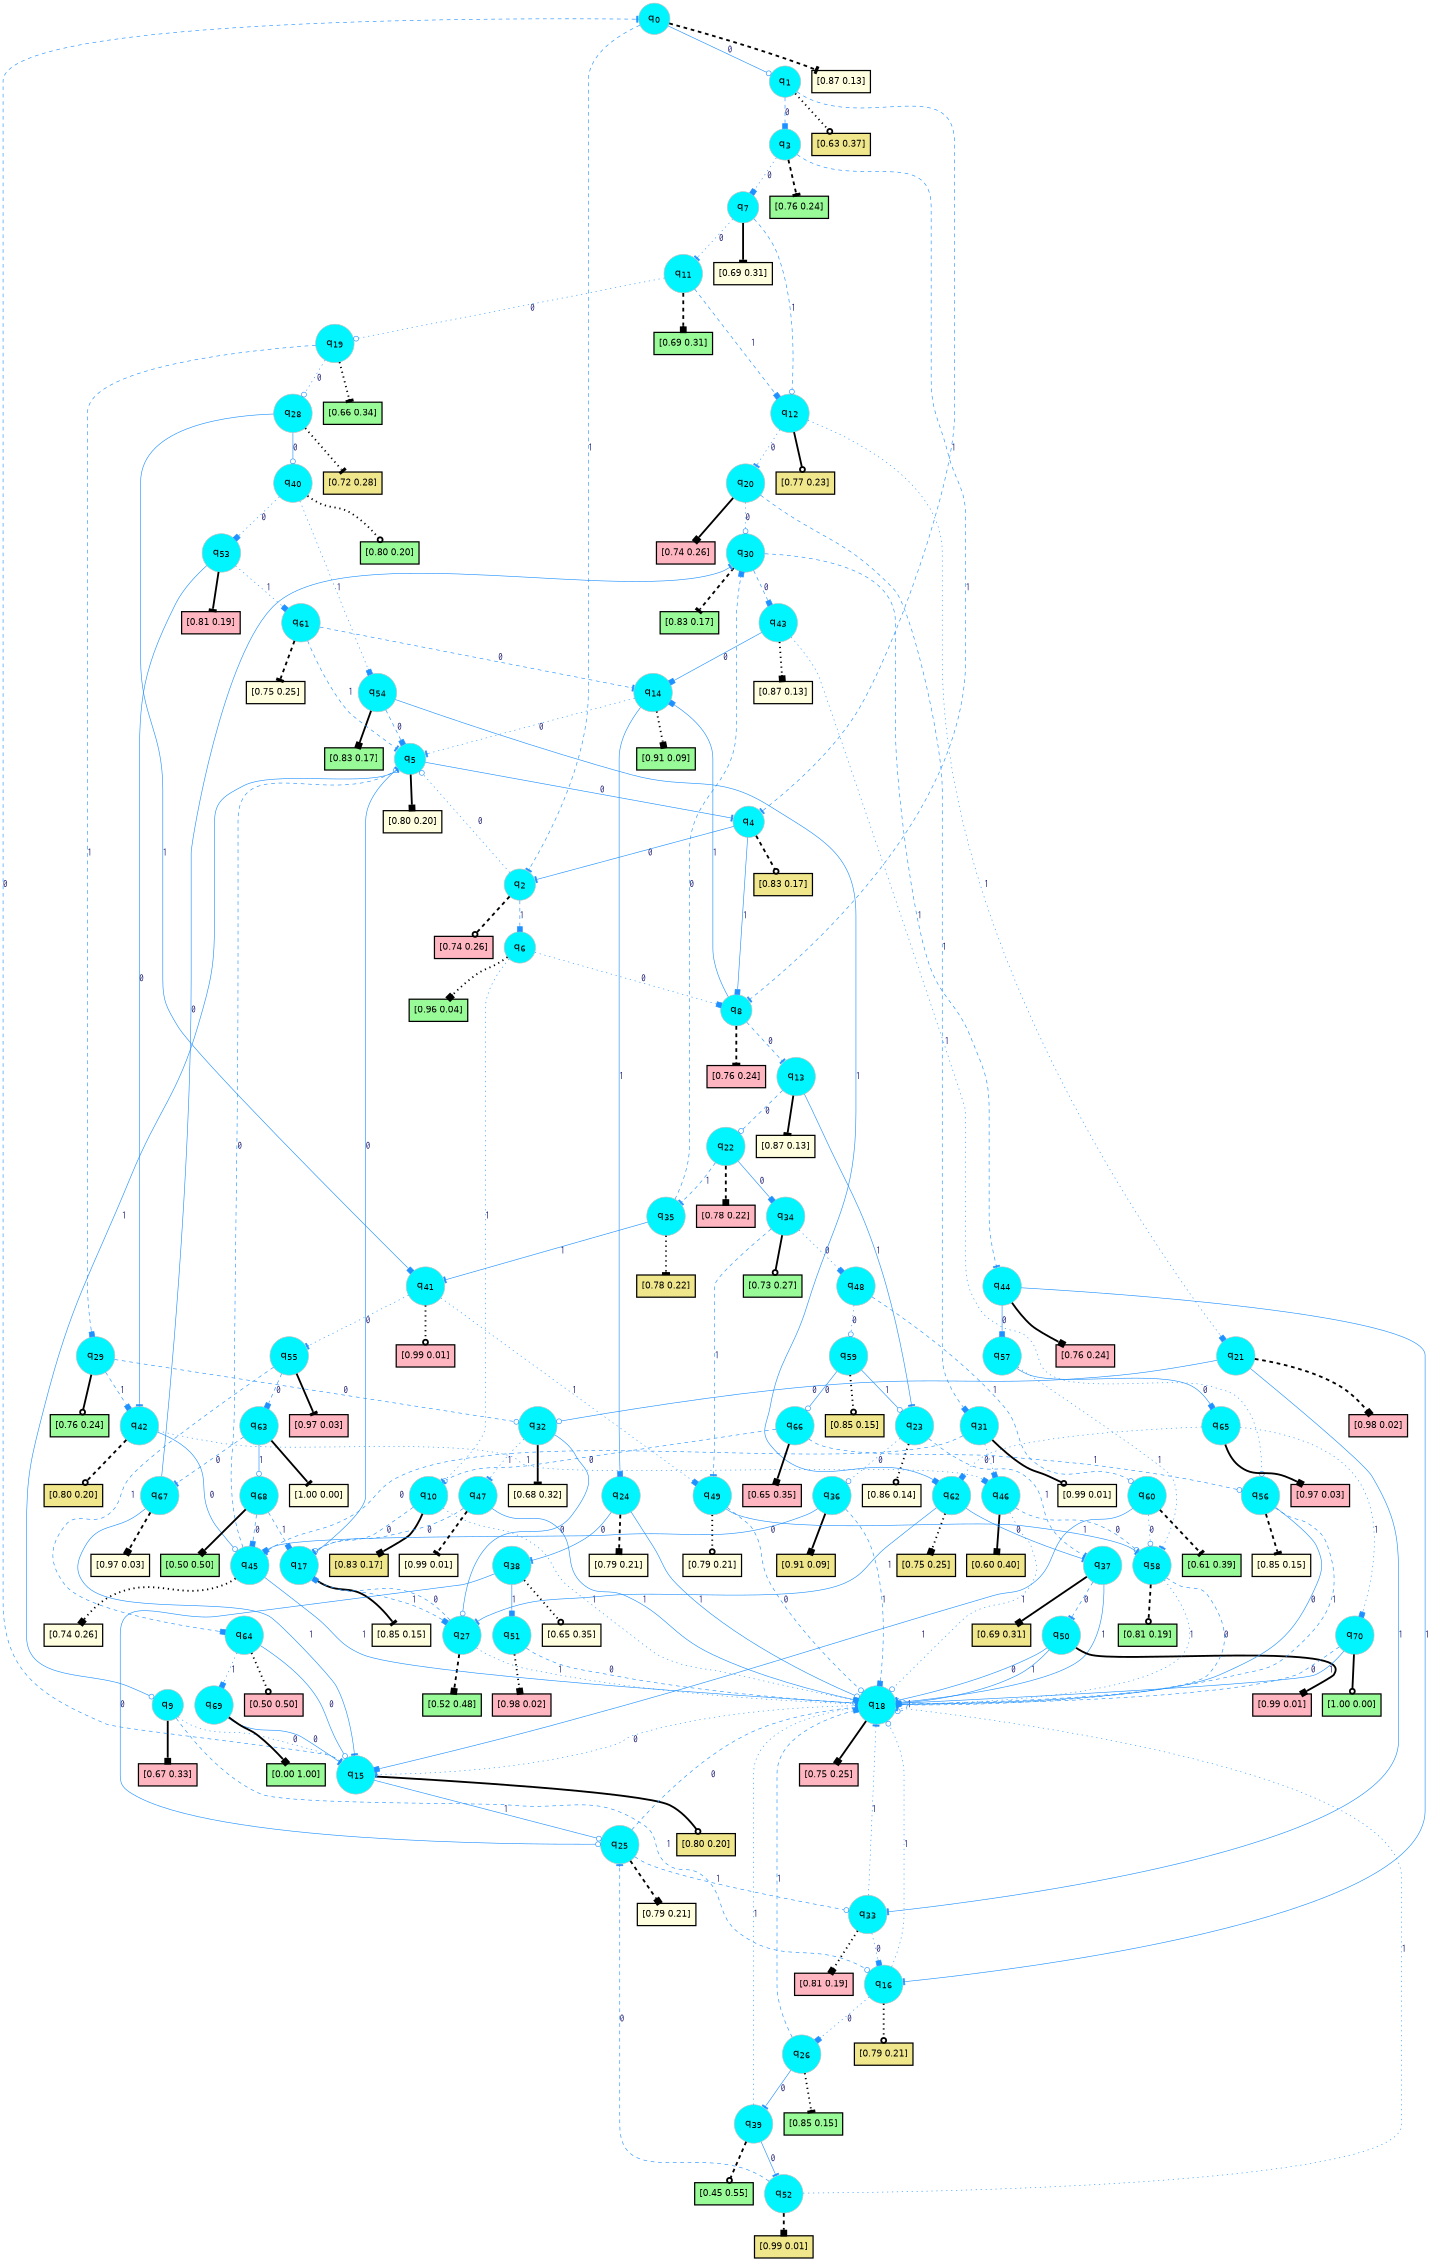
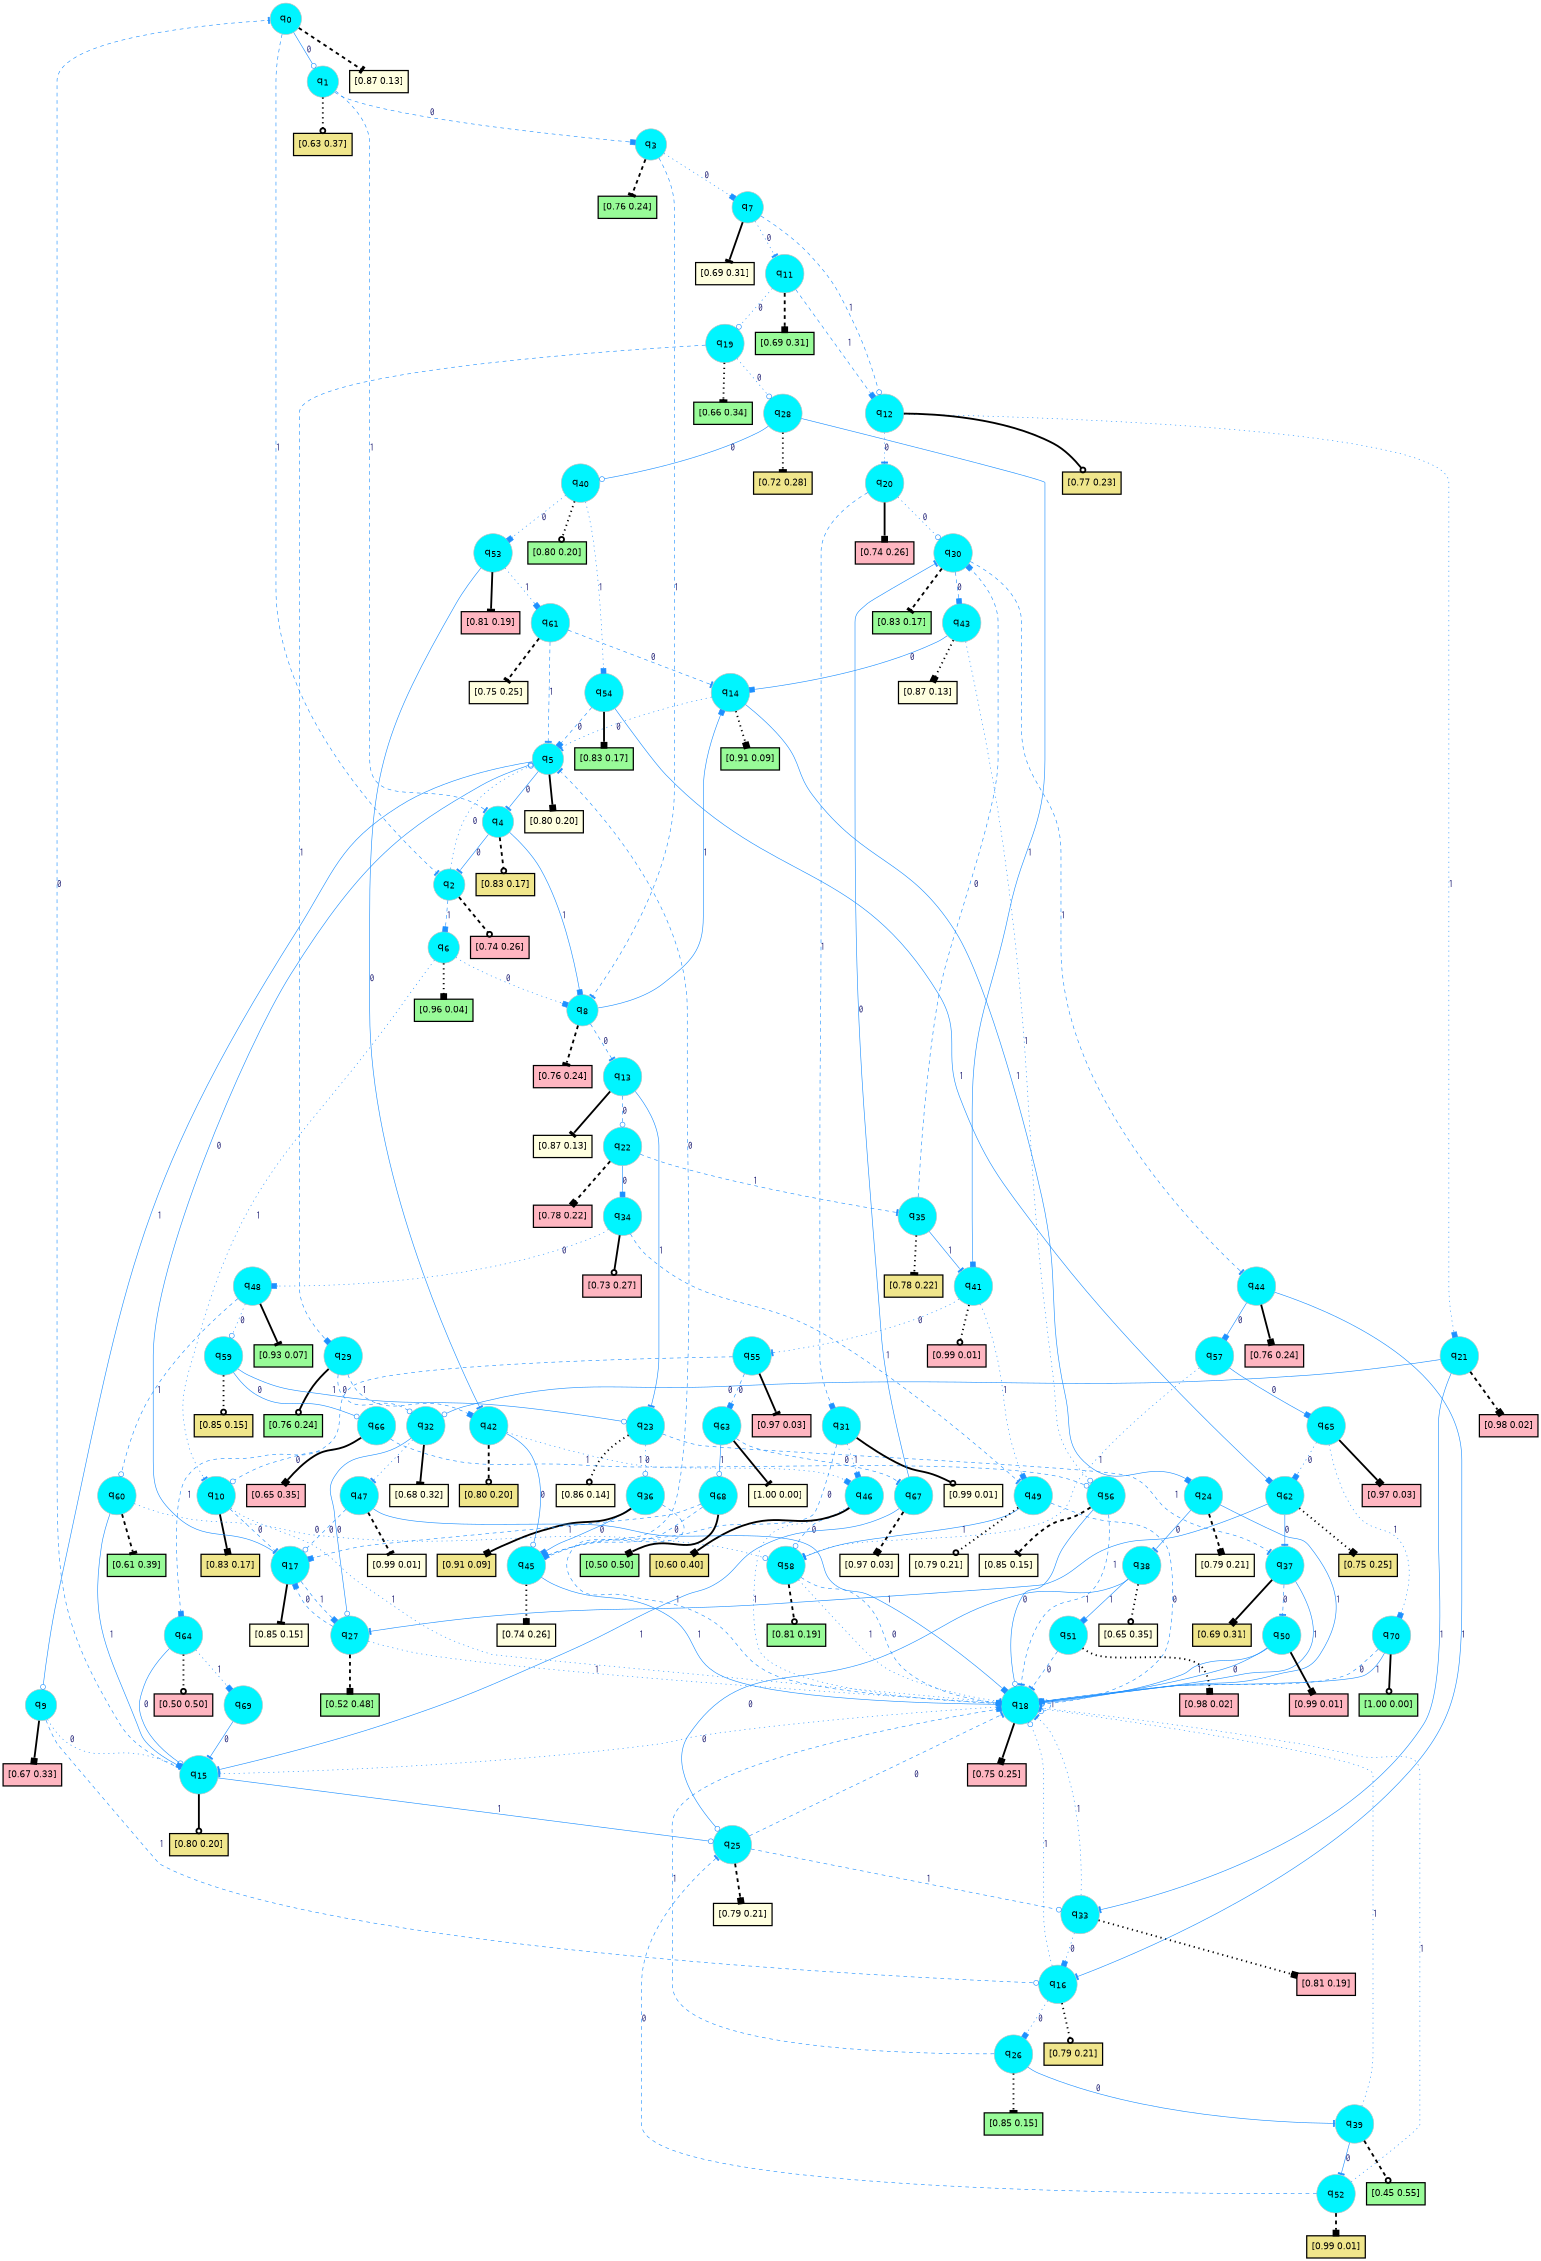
(773, 1286) -> (612, 1286)
none -> (283, 1356)
(296, 1775) -> none
